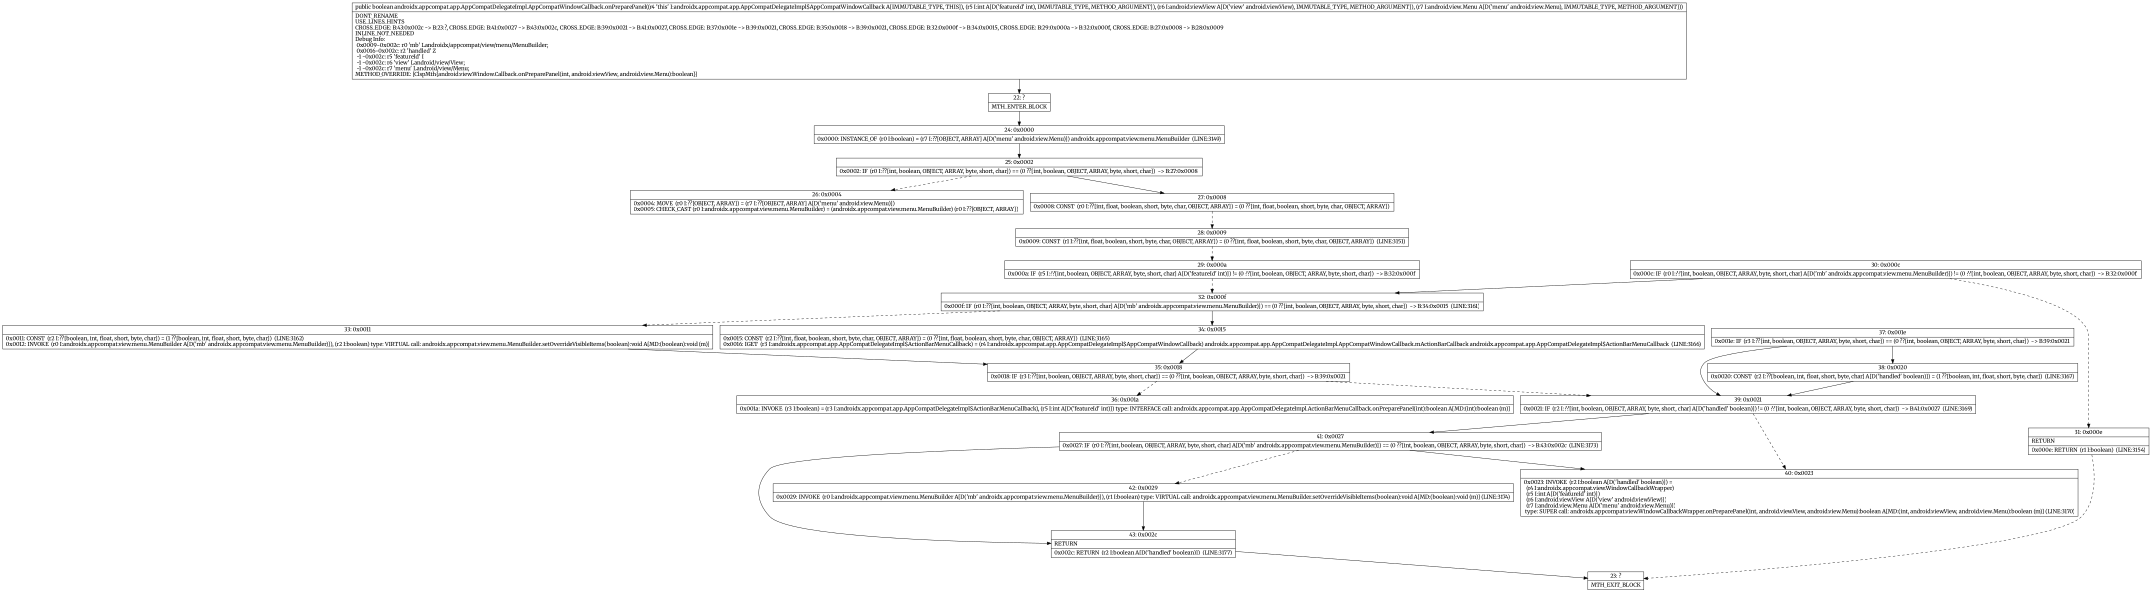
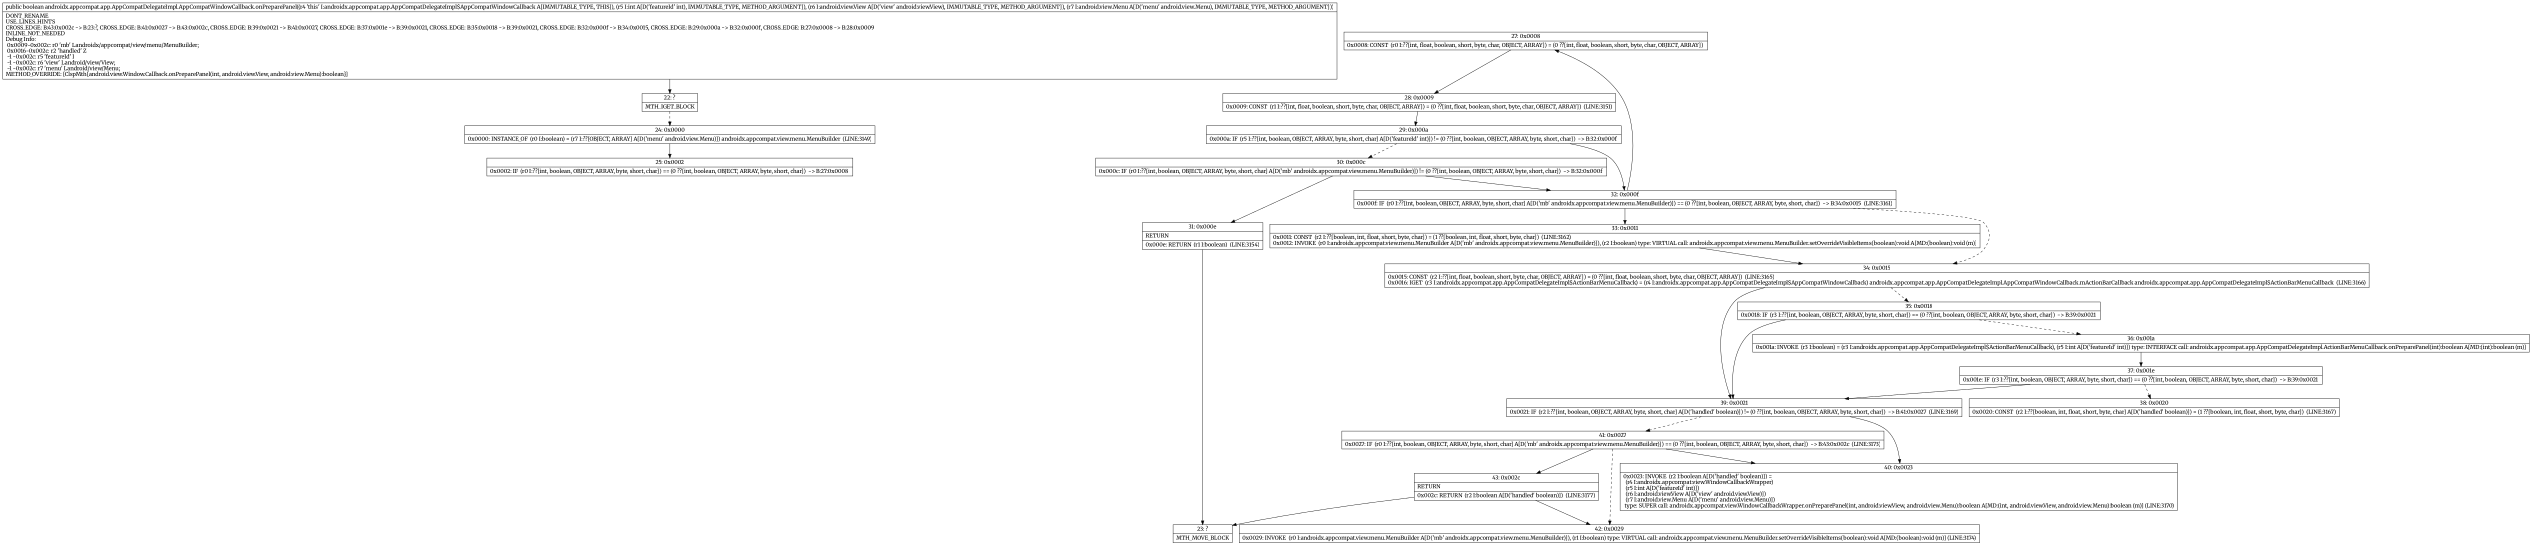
(1019, 107) -> (670, 107)
(1019, 117) -> (670, 117)
none -> (1384, 150)
(1114, 184) -> (1625, 104)
(827, 202) -> none
(1212, 218) -> (1474, 71)
(1212, 252) -> (1417, 117)
(1212, 284) -> (1606, 155)
(2067, 312) -> (1284, 198)
(1212, 316) -> (1949, 215)
(823, 318) -> (1625, 214)
(1893, 353) -> (2147, 390)
(1190, 355) -> (1898, 294)
(806, 357) -> (1749, 256)
none -> (2141, 357)
(1456, 388) -> (1741, 344)
(1822, 388) -> (1722, 330)
(1541, 423) -> (1675, 423)
(1768, 440) -> (1884, 428)
(1143, 514) -> (1561, 512)
(1899, 556) -> (1203, 385)
(1616, 585) -> (1203, 538)
